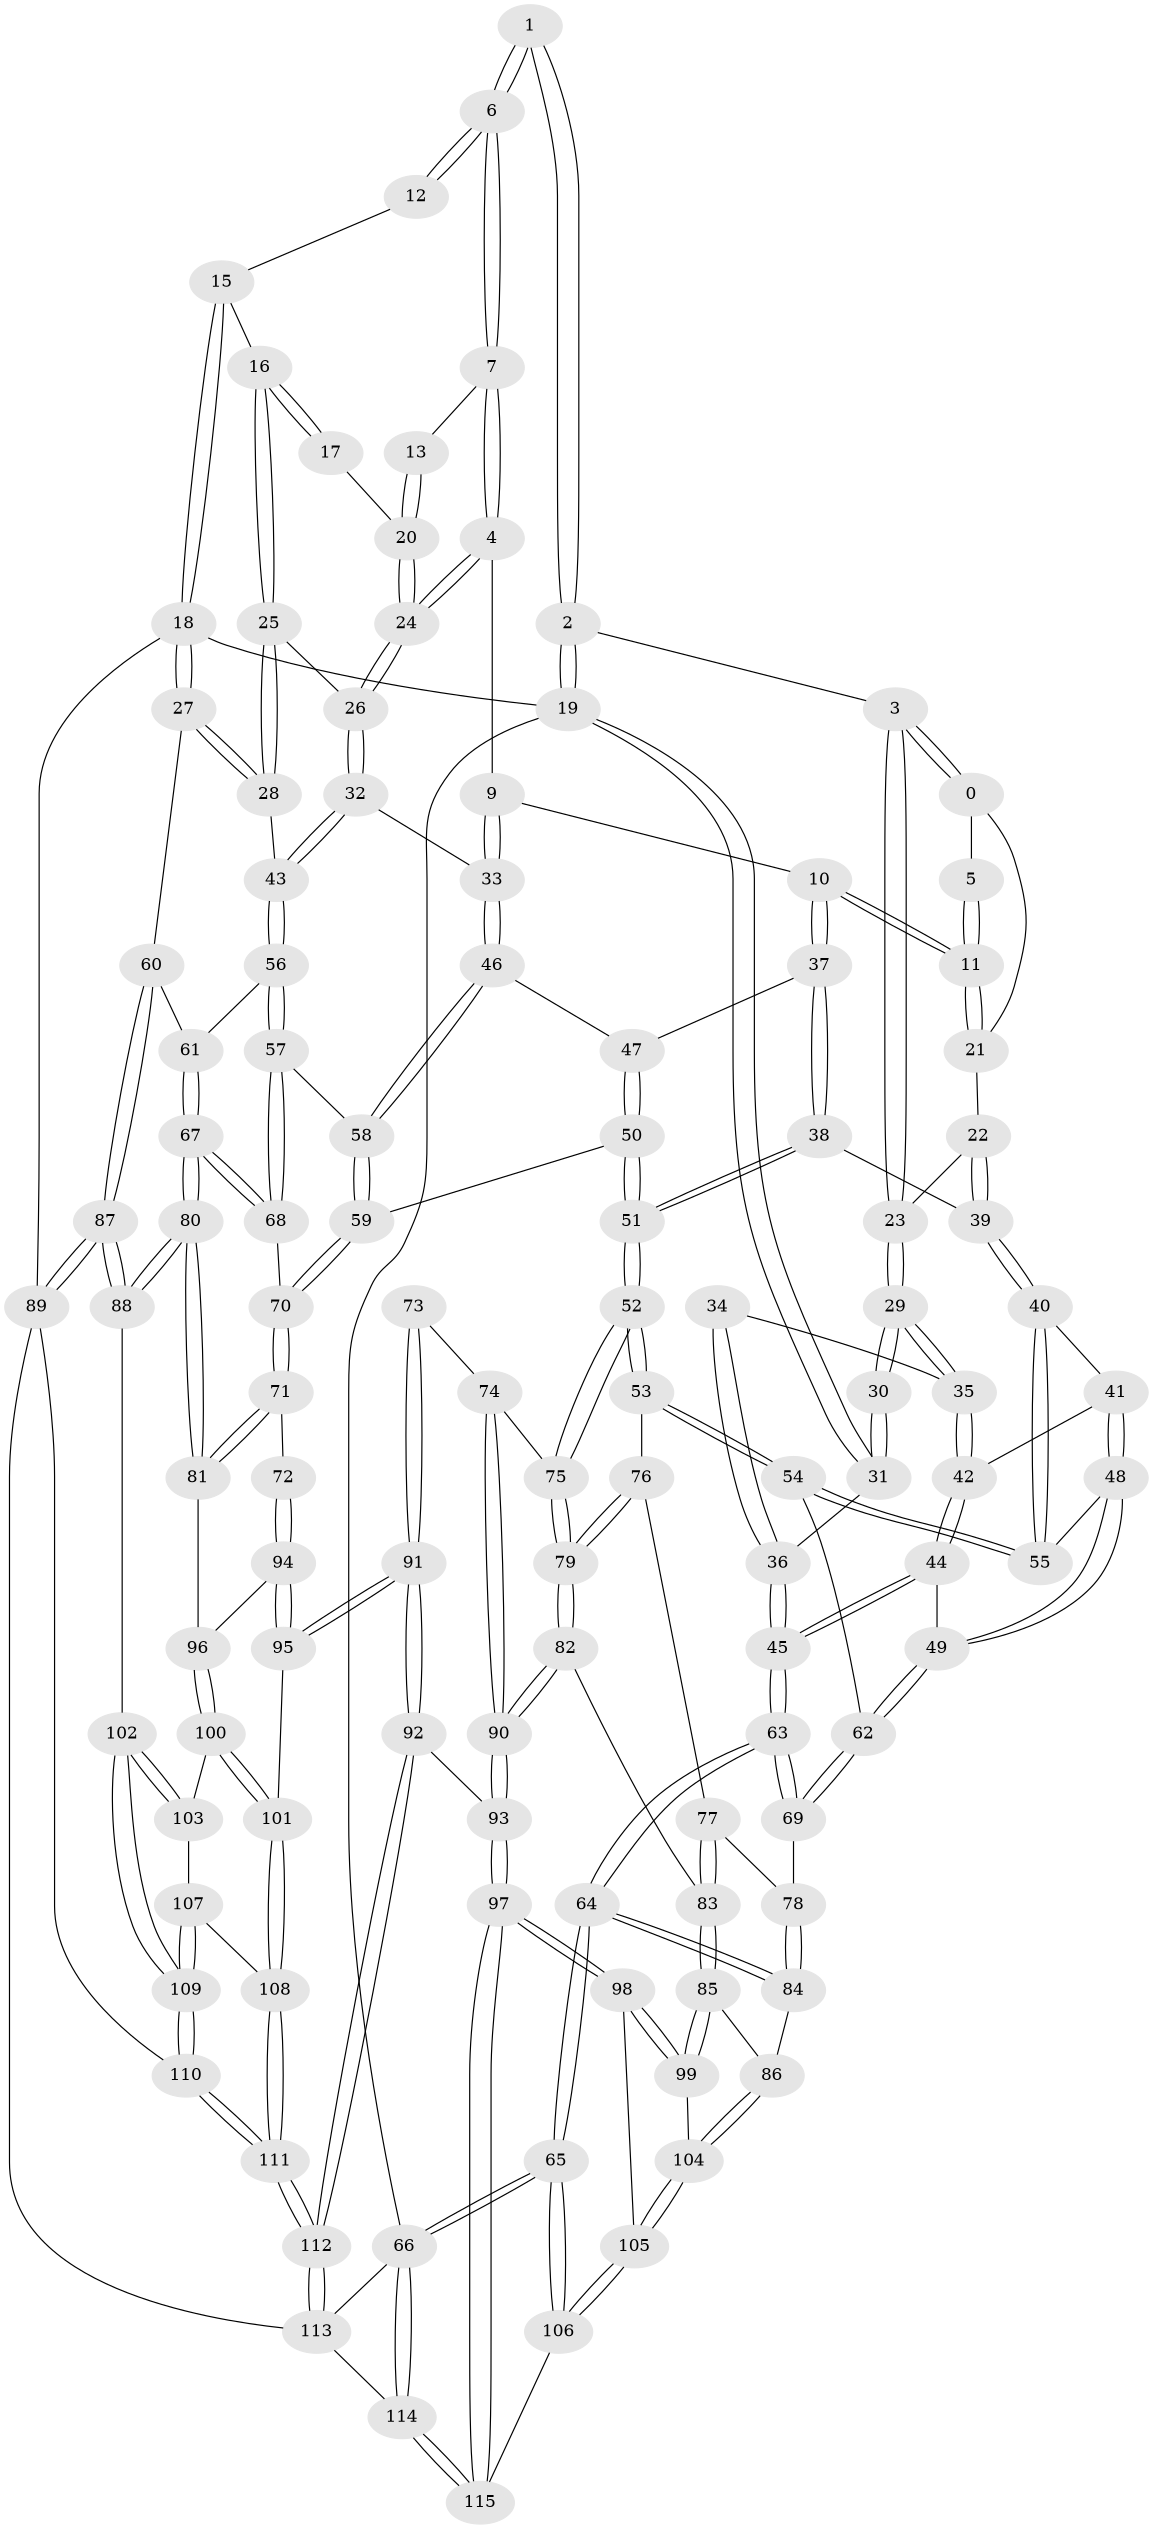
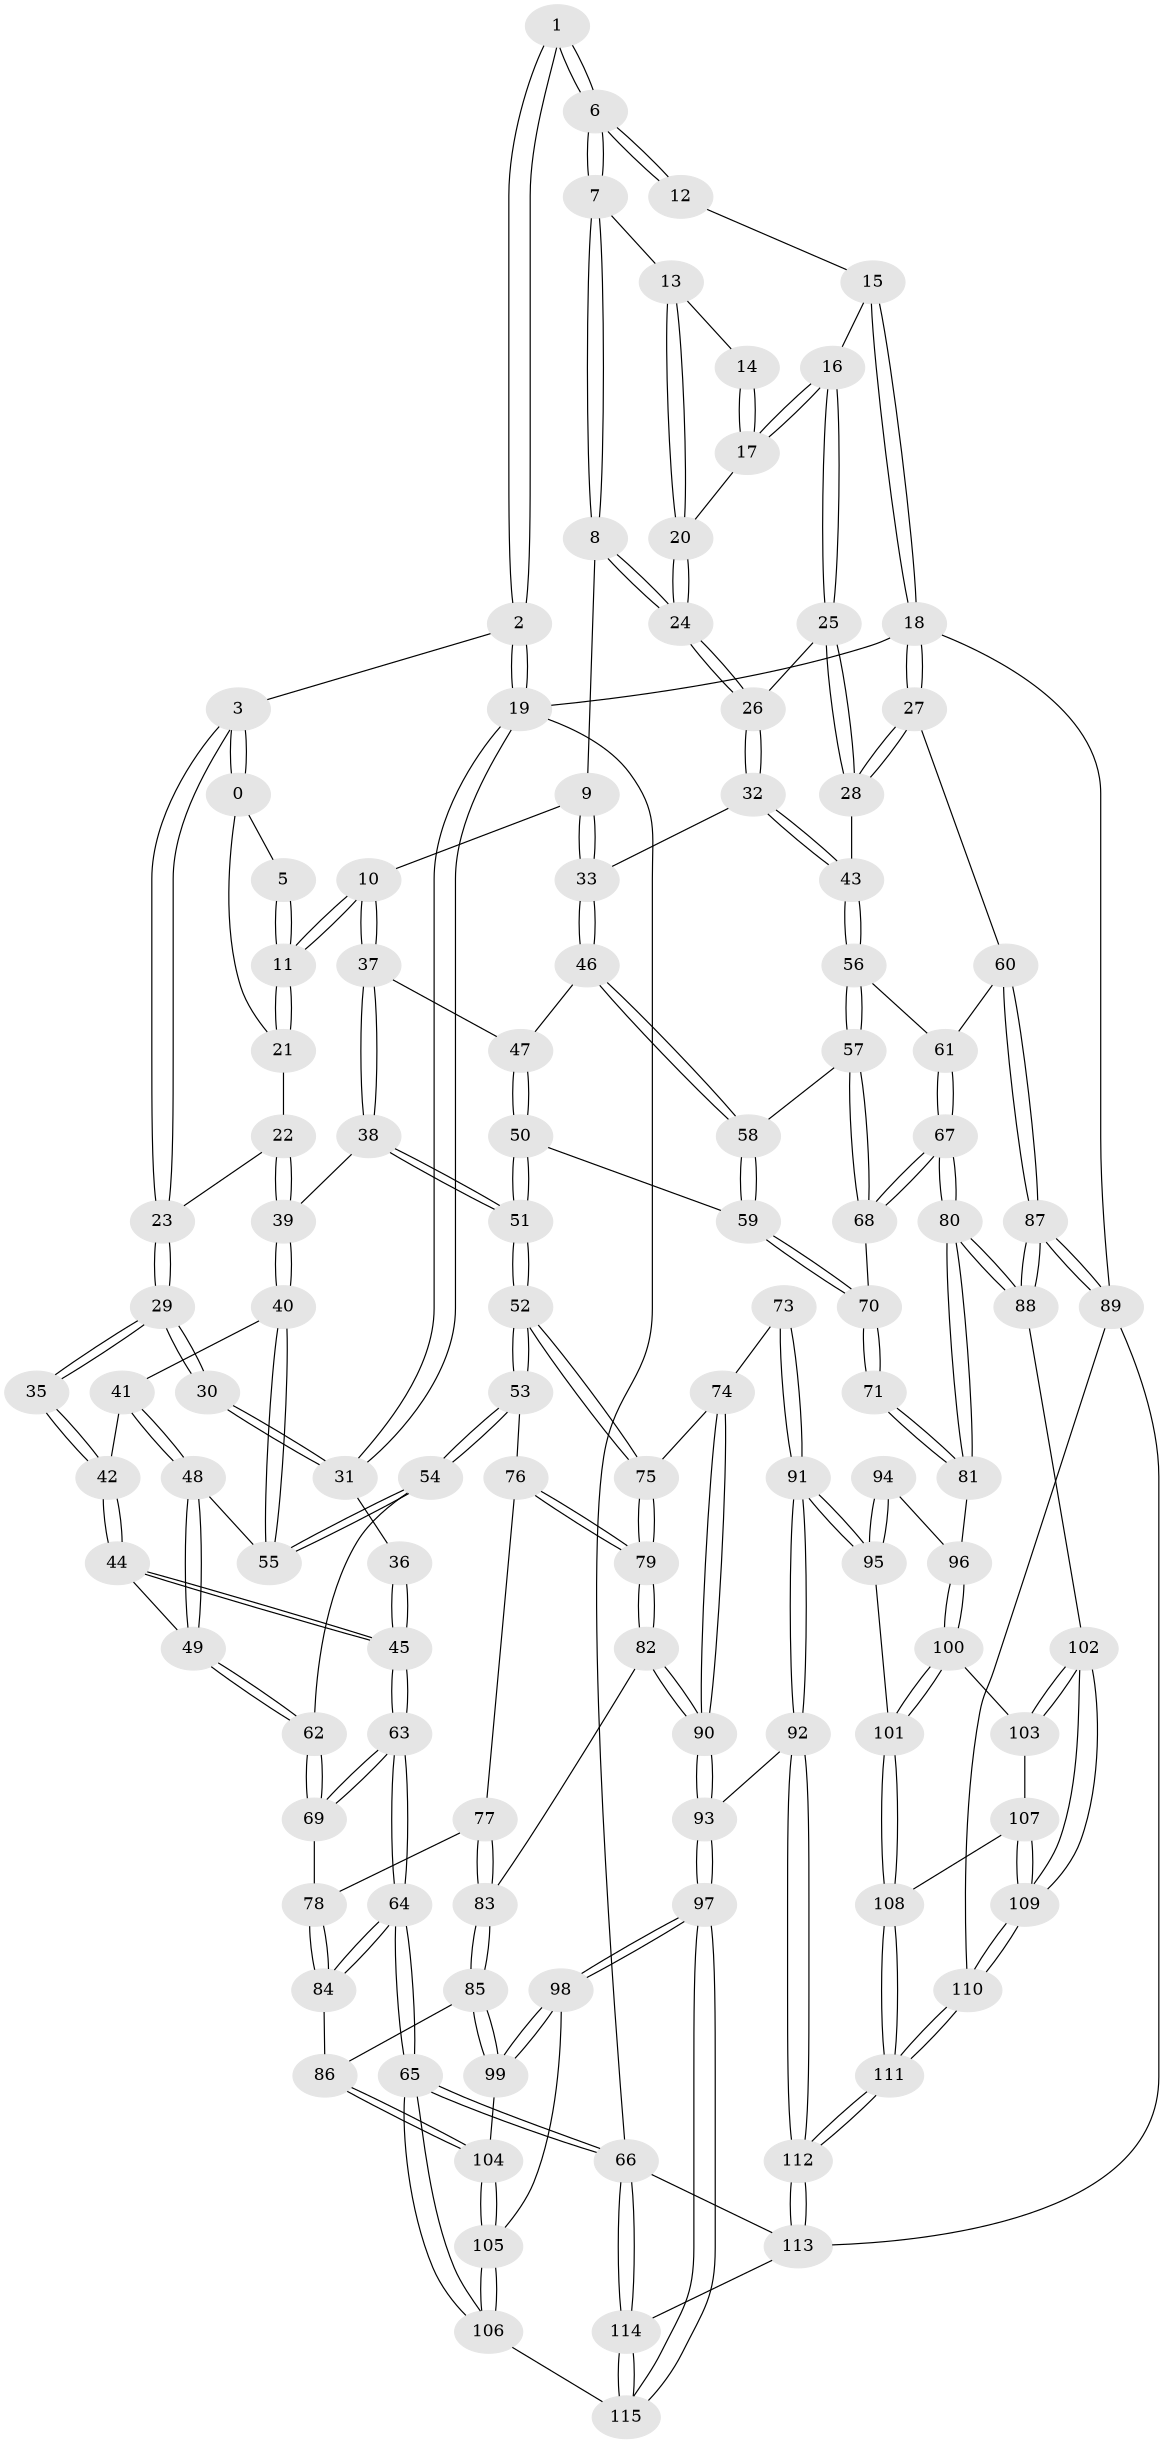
none -> (747, 368)
(492, 538) -> (595, 538)
(718, 1307) -> none
(283, 1478) -> none
